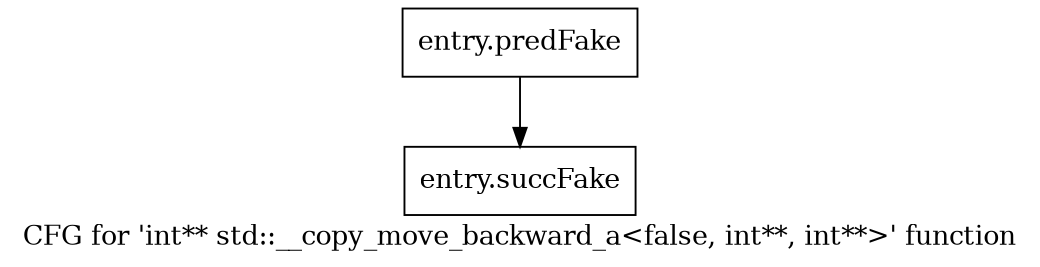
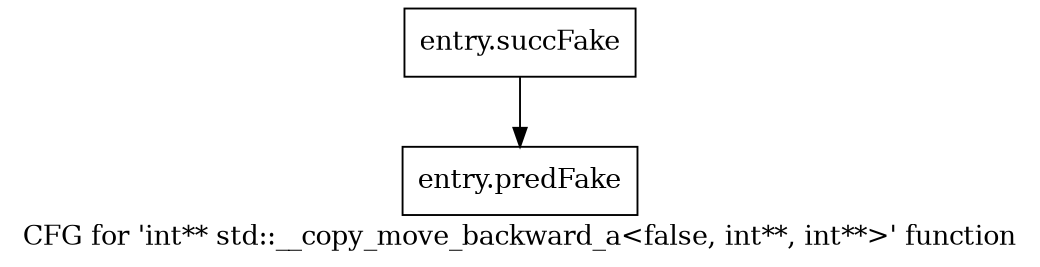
(520, 102) -> (520, 102)
